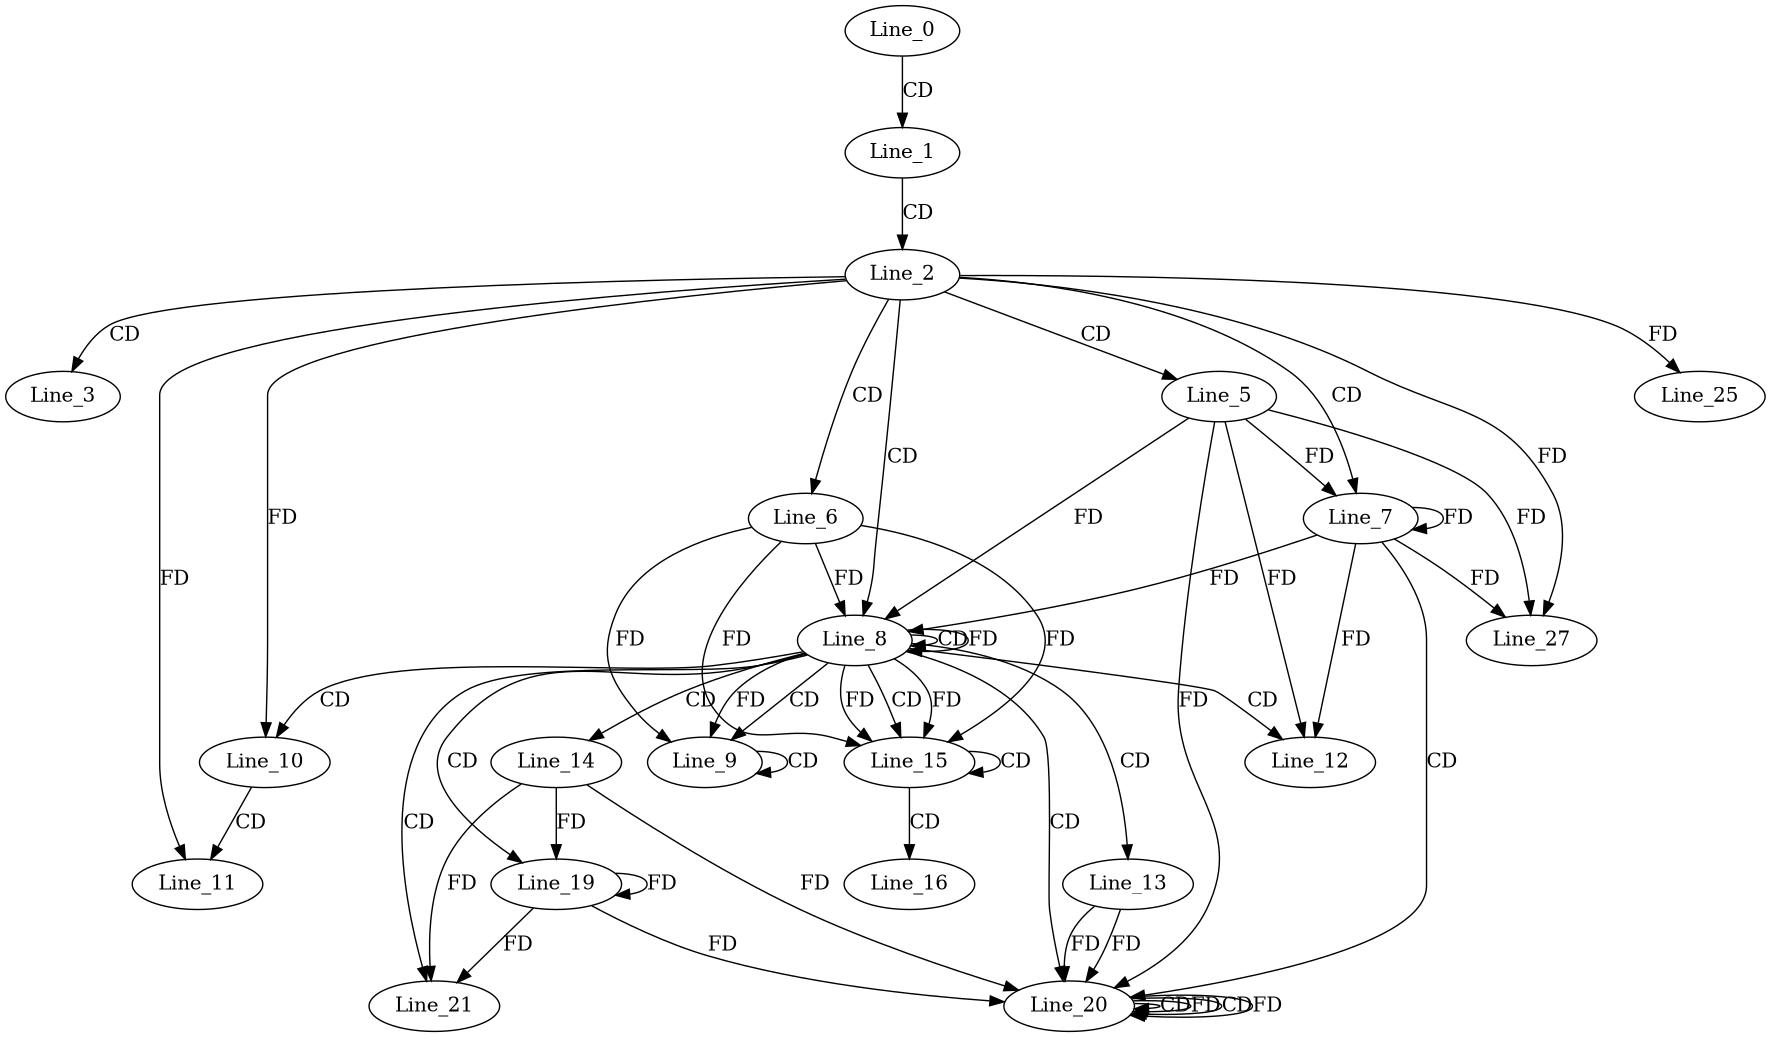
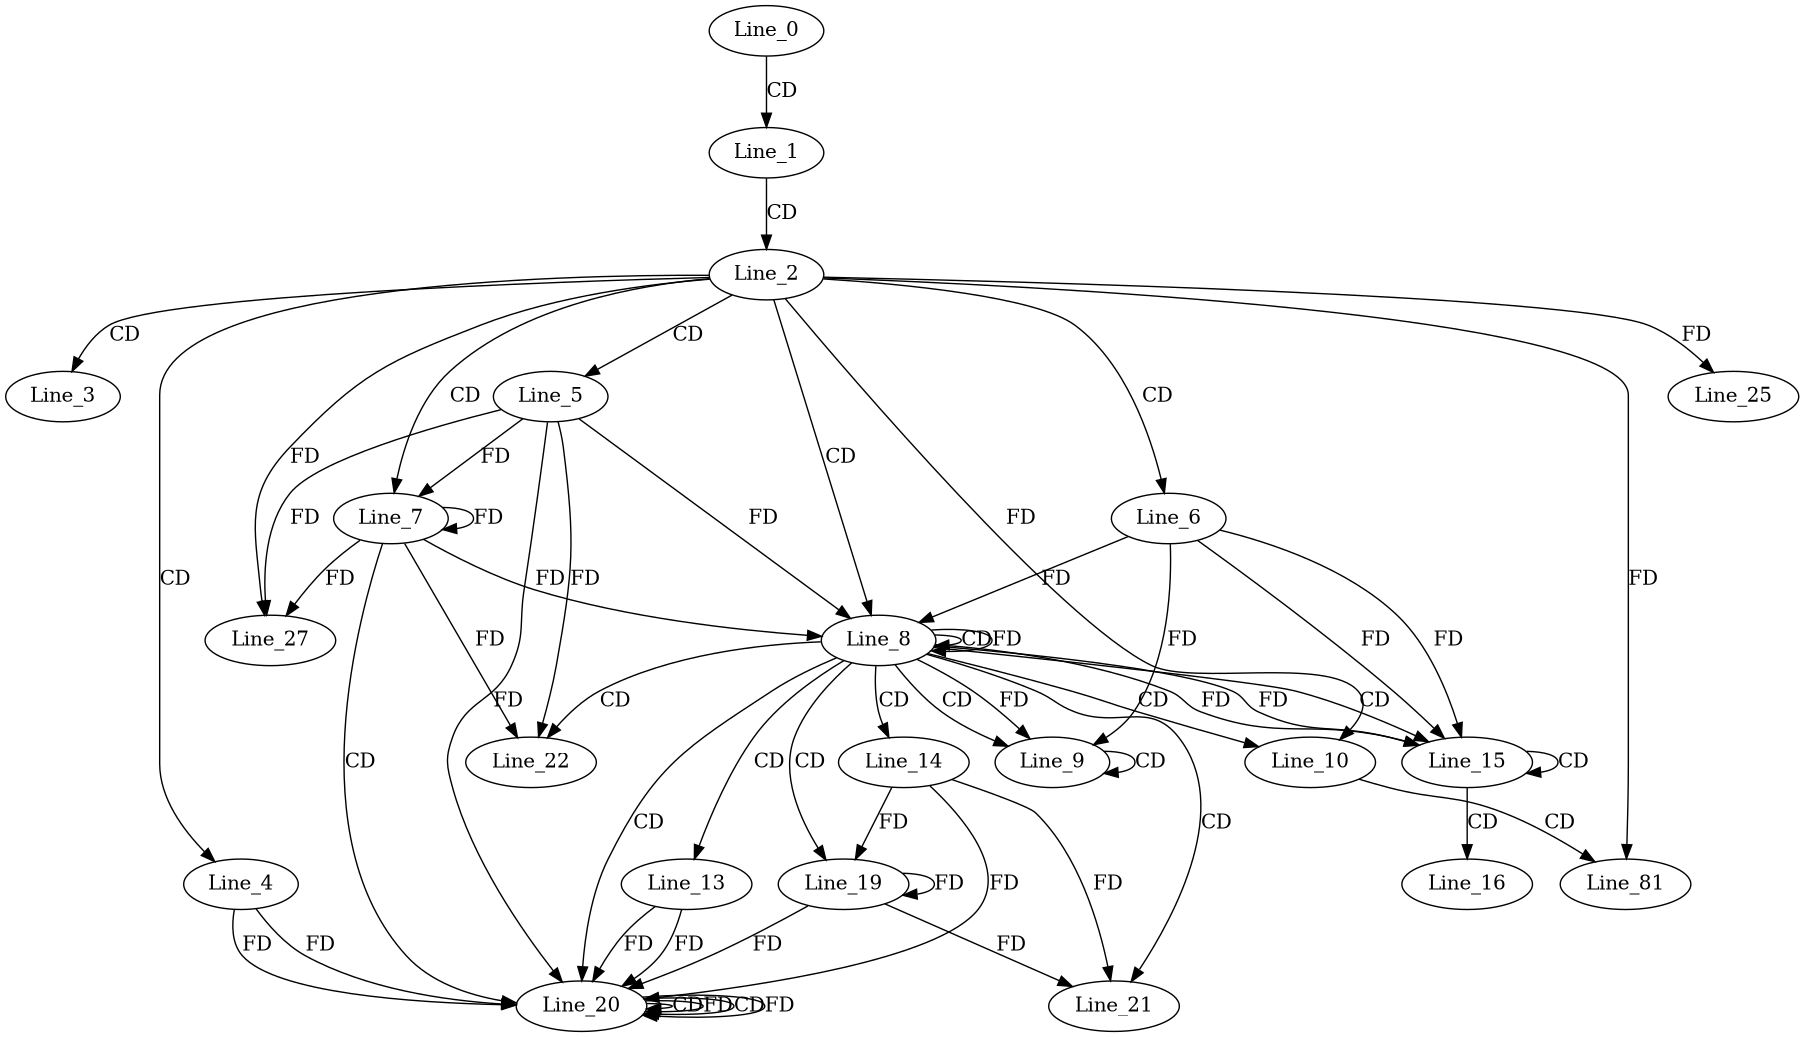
(1310, 762) -> (531, 762)
(198, 884) -> (1625, 884)
none -> (241, 884)
